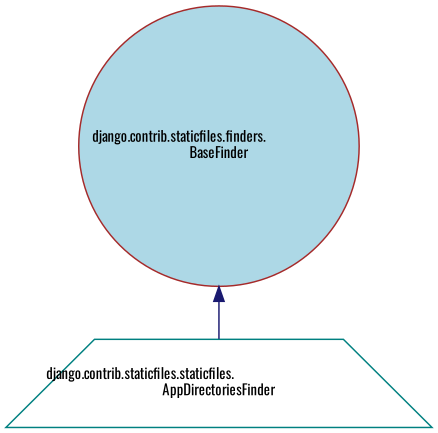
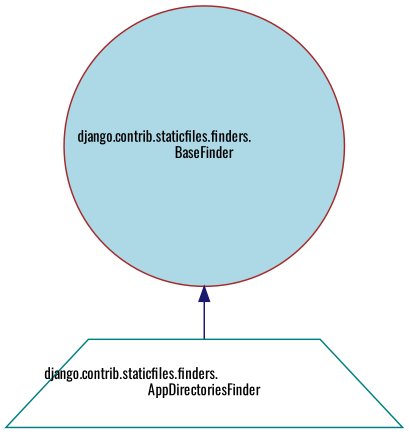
(219, 383) -> (204, 383)
